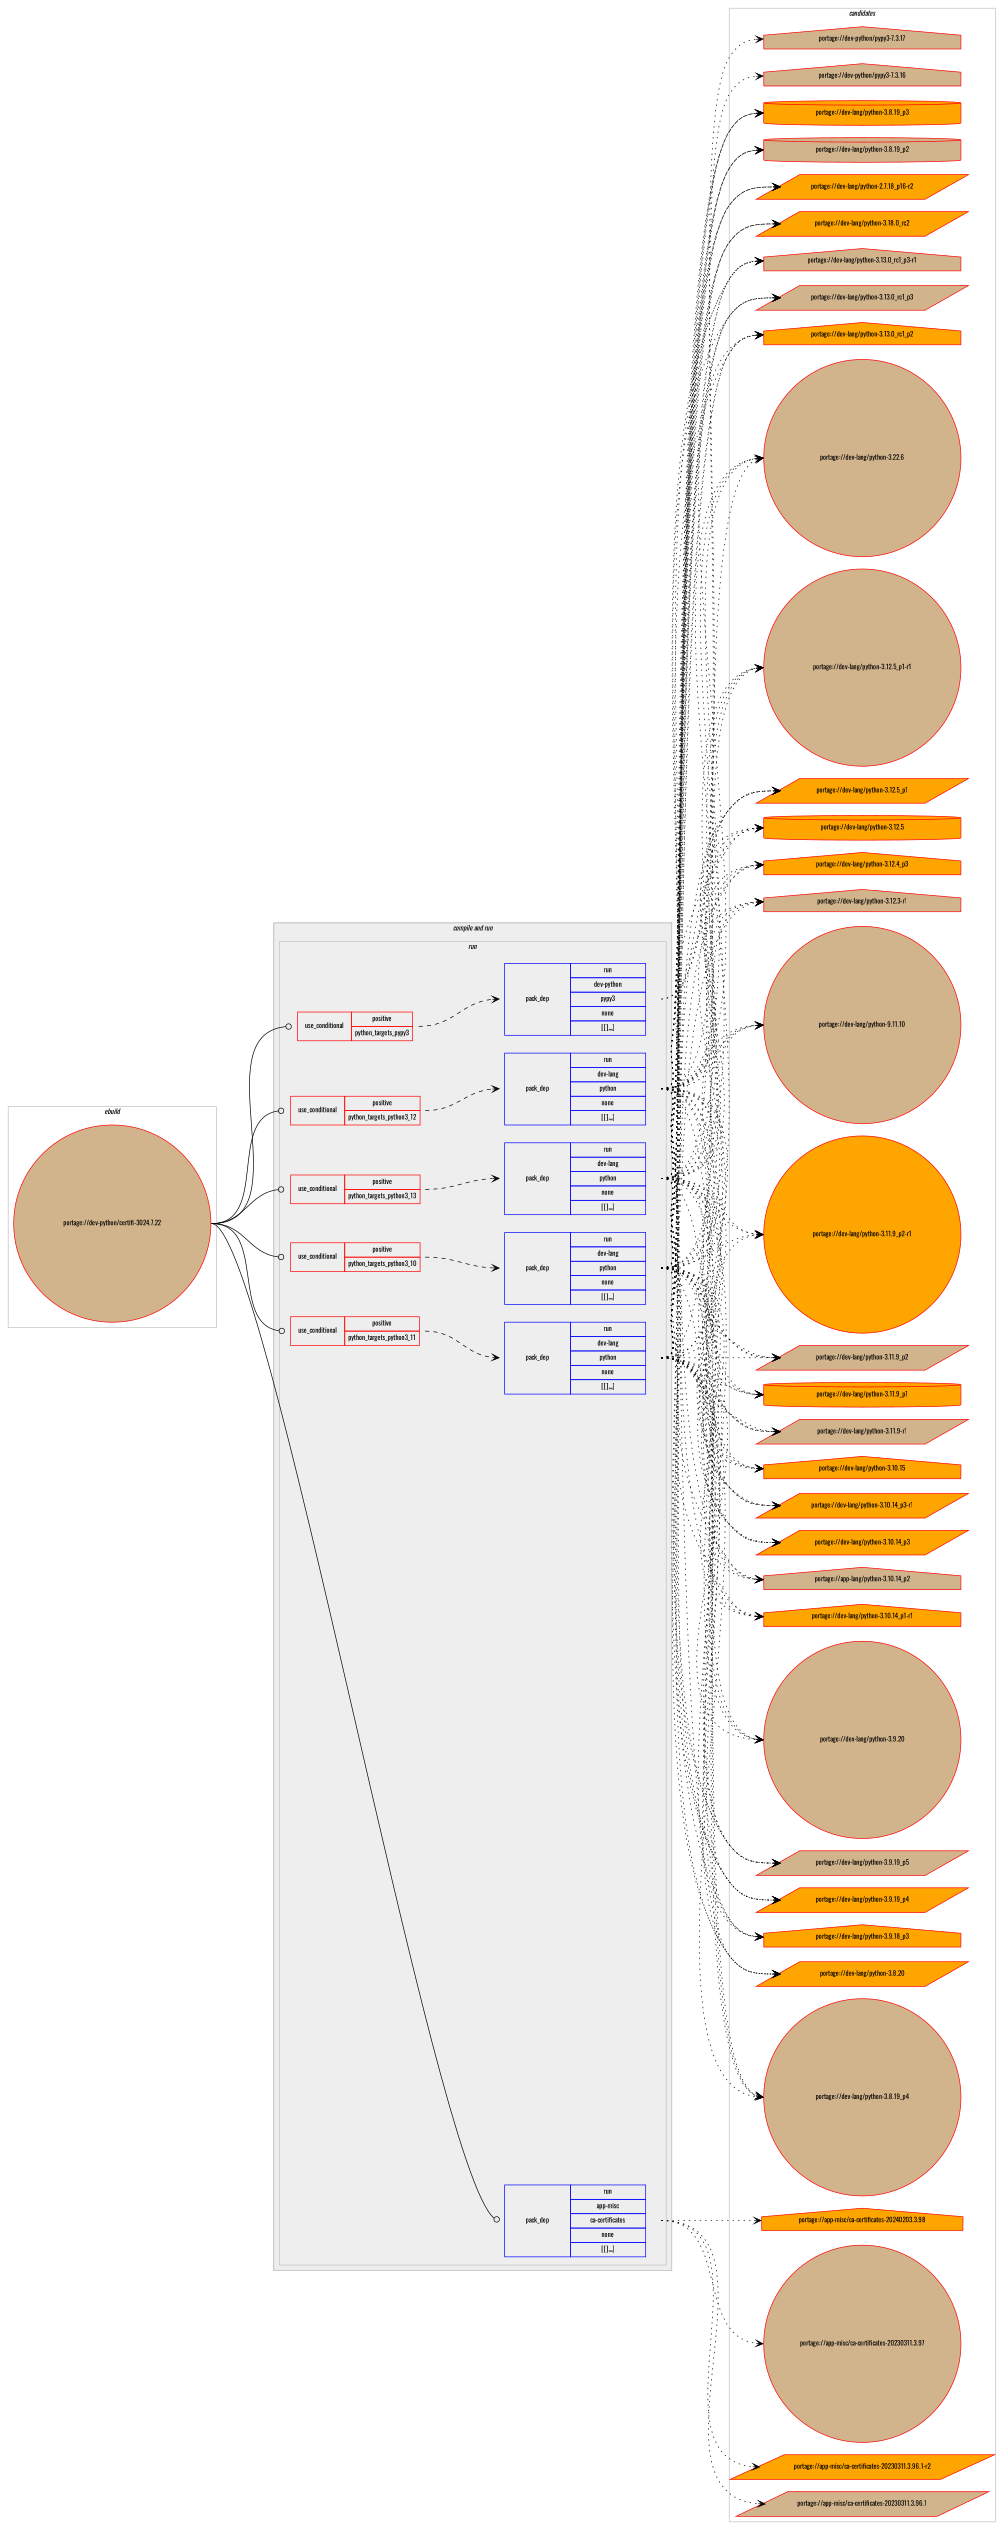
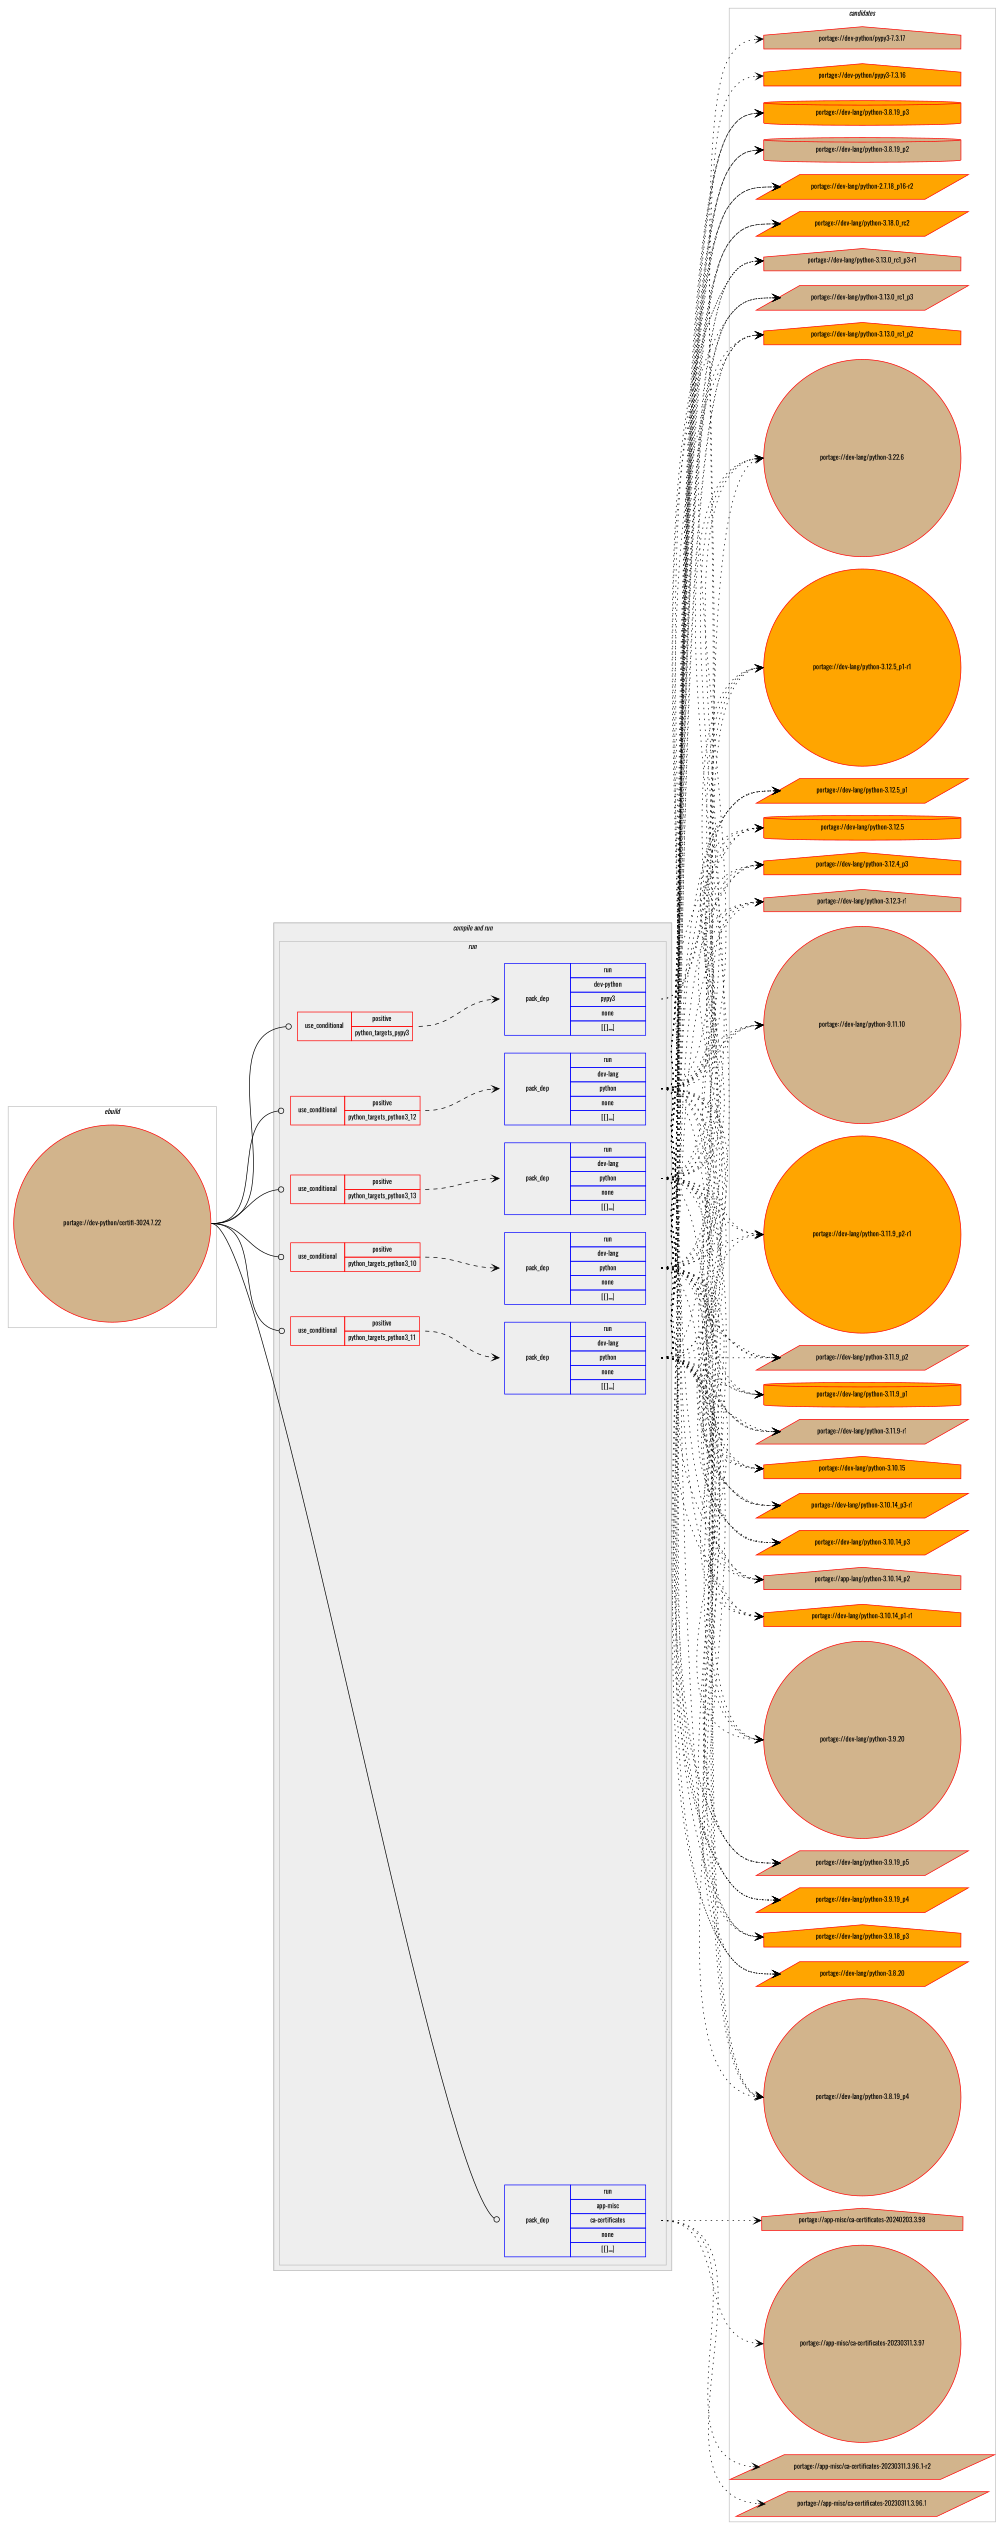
(862, 76) -> (862, 76)
(862, 668) -> (862, 668)
(862, 2221) -> (862, 2221)
(862, 2467) -> (862, 2467)
